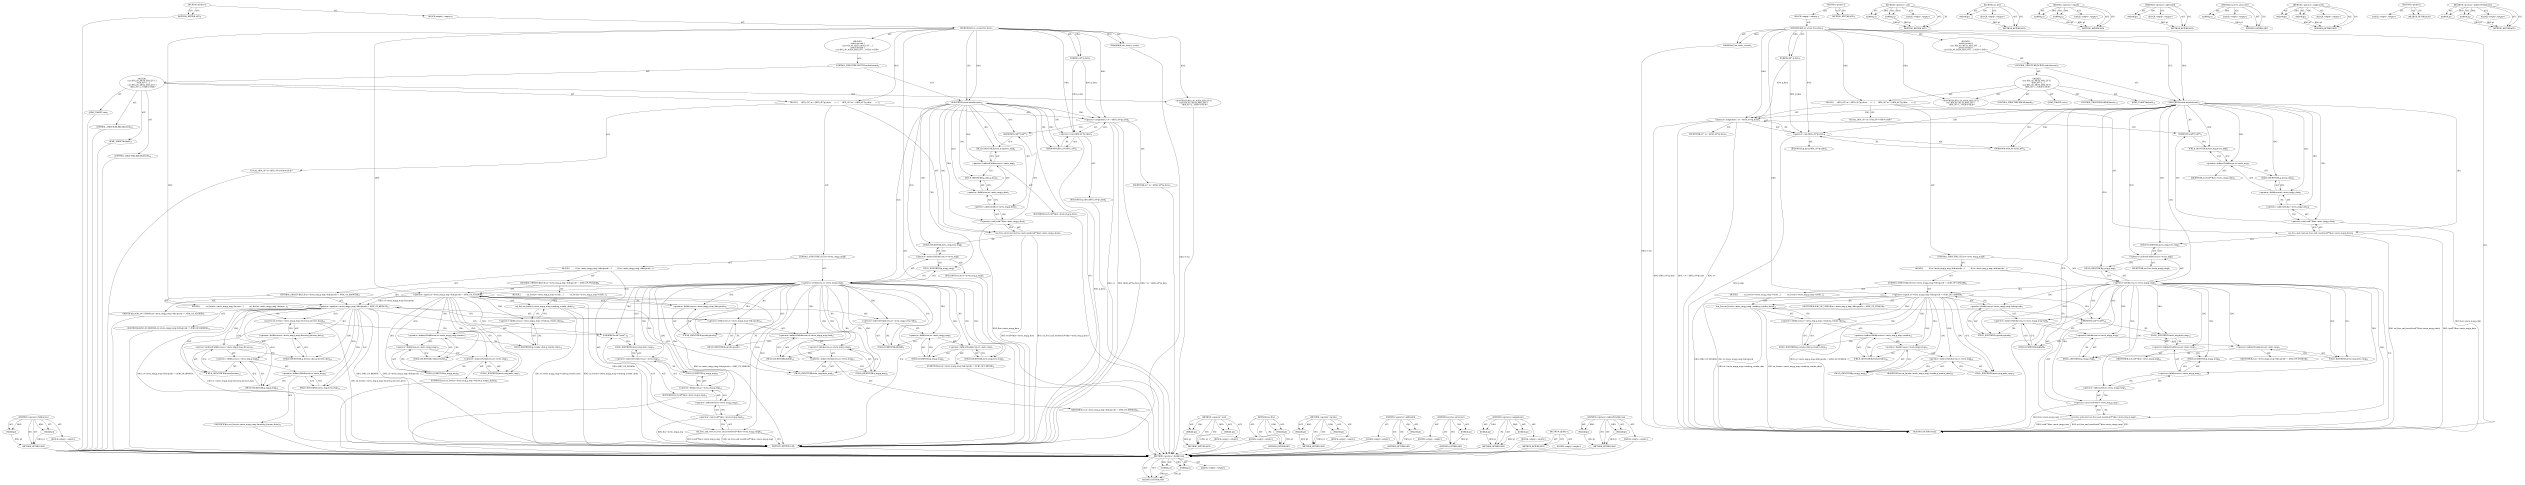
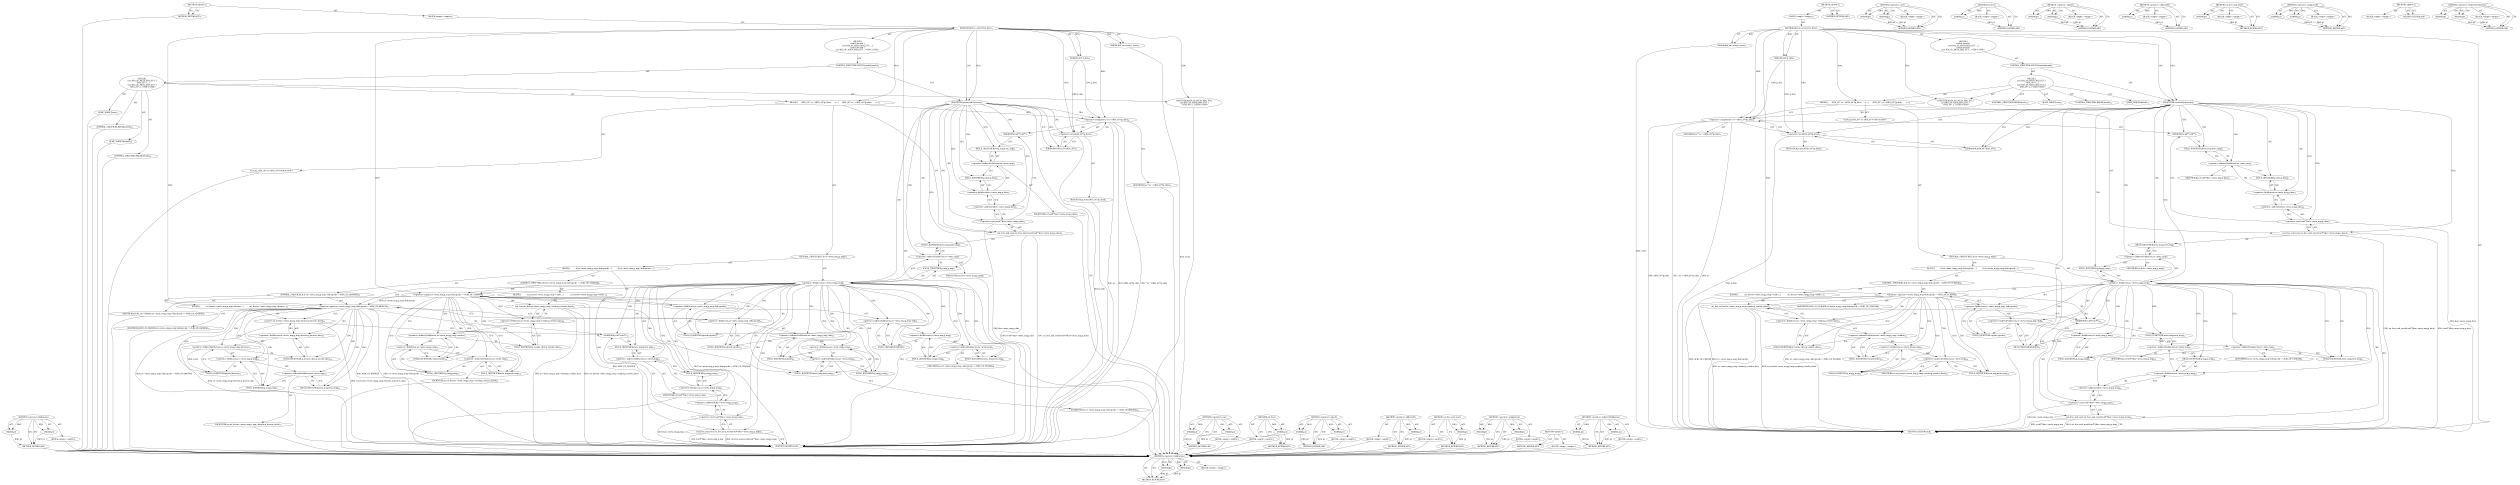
(196, 359) -> (193, 359)
